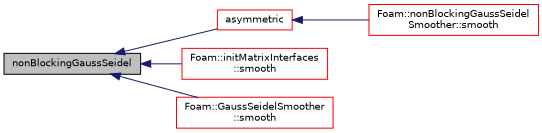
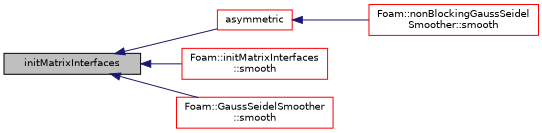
(72, 64) -> (72, 64)
